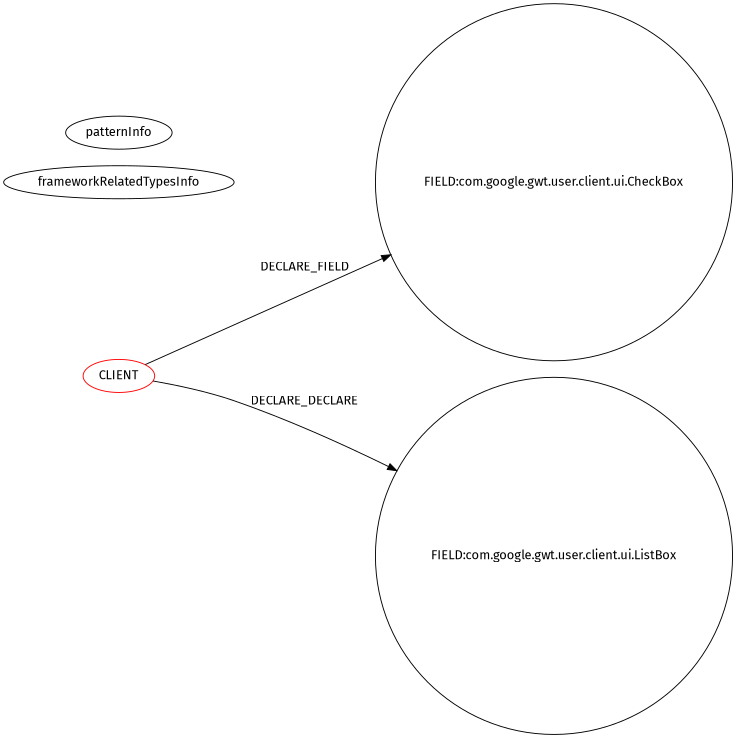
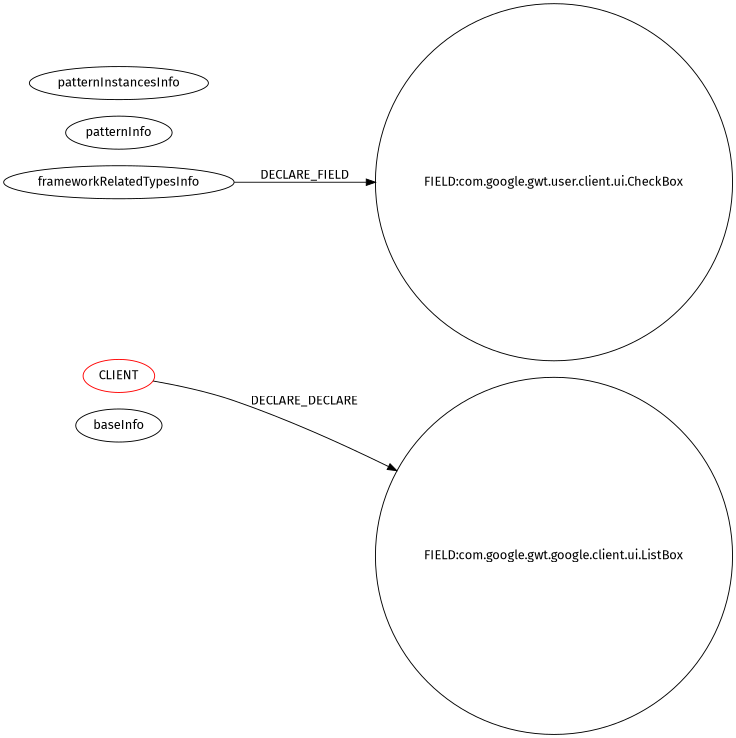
none -> (119, 83)
(264, 312) -> (300, 182)
none -> (119, 426)
(554, 556) -> (554, 556)
